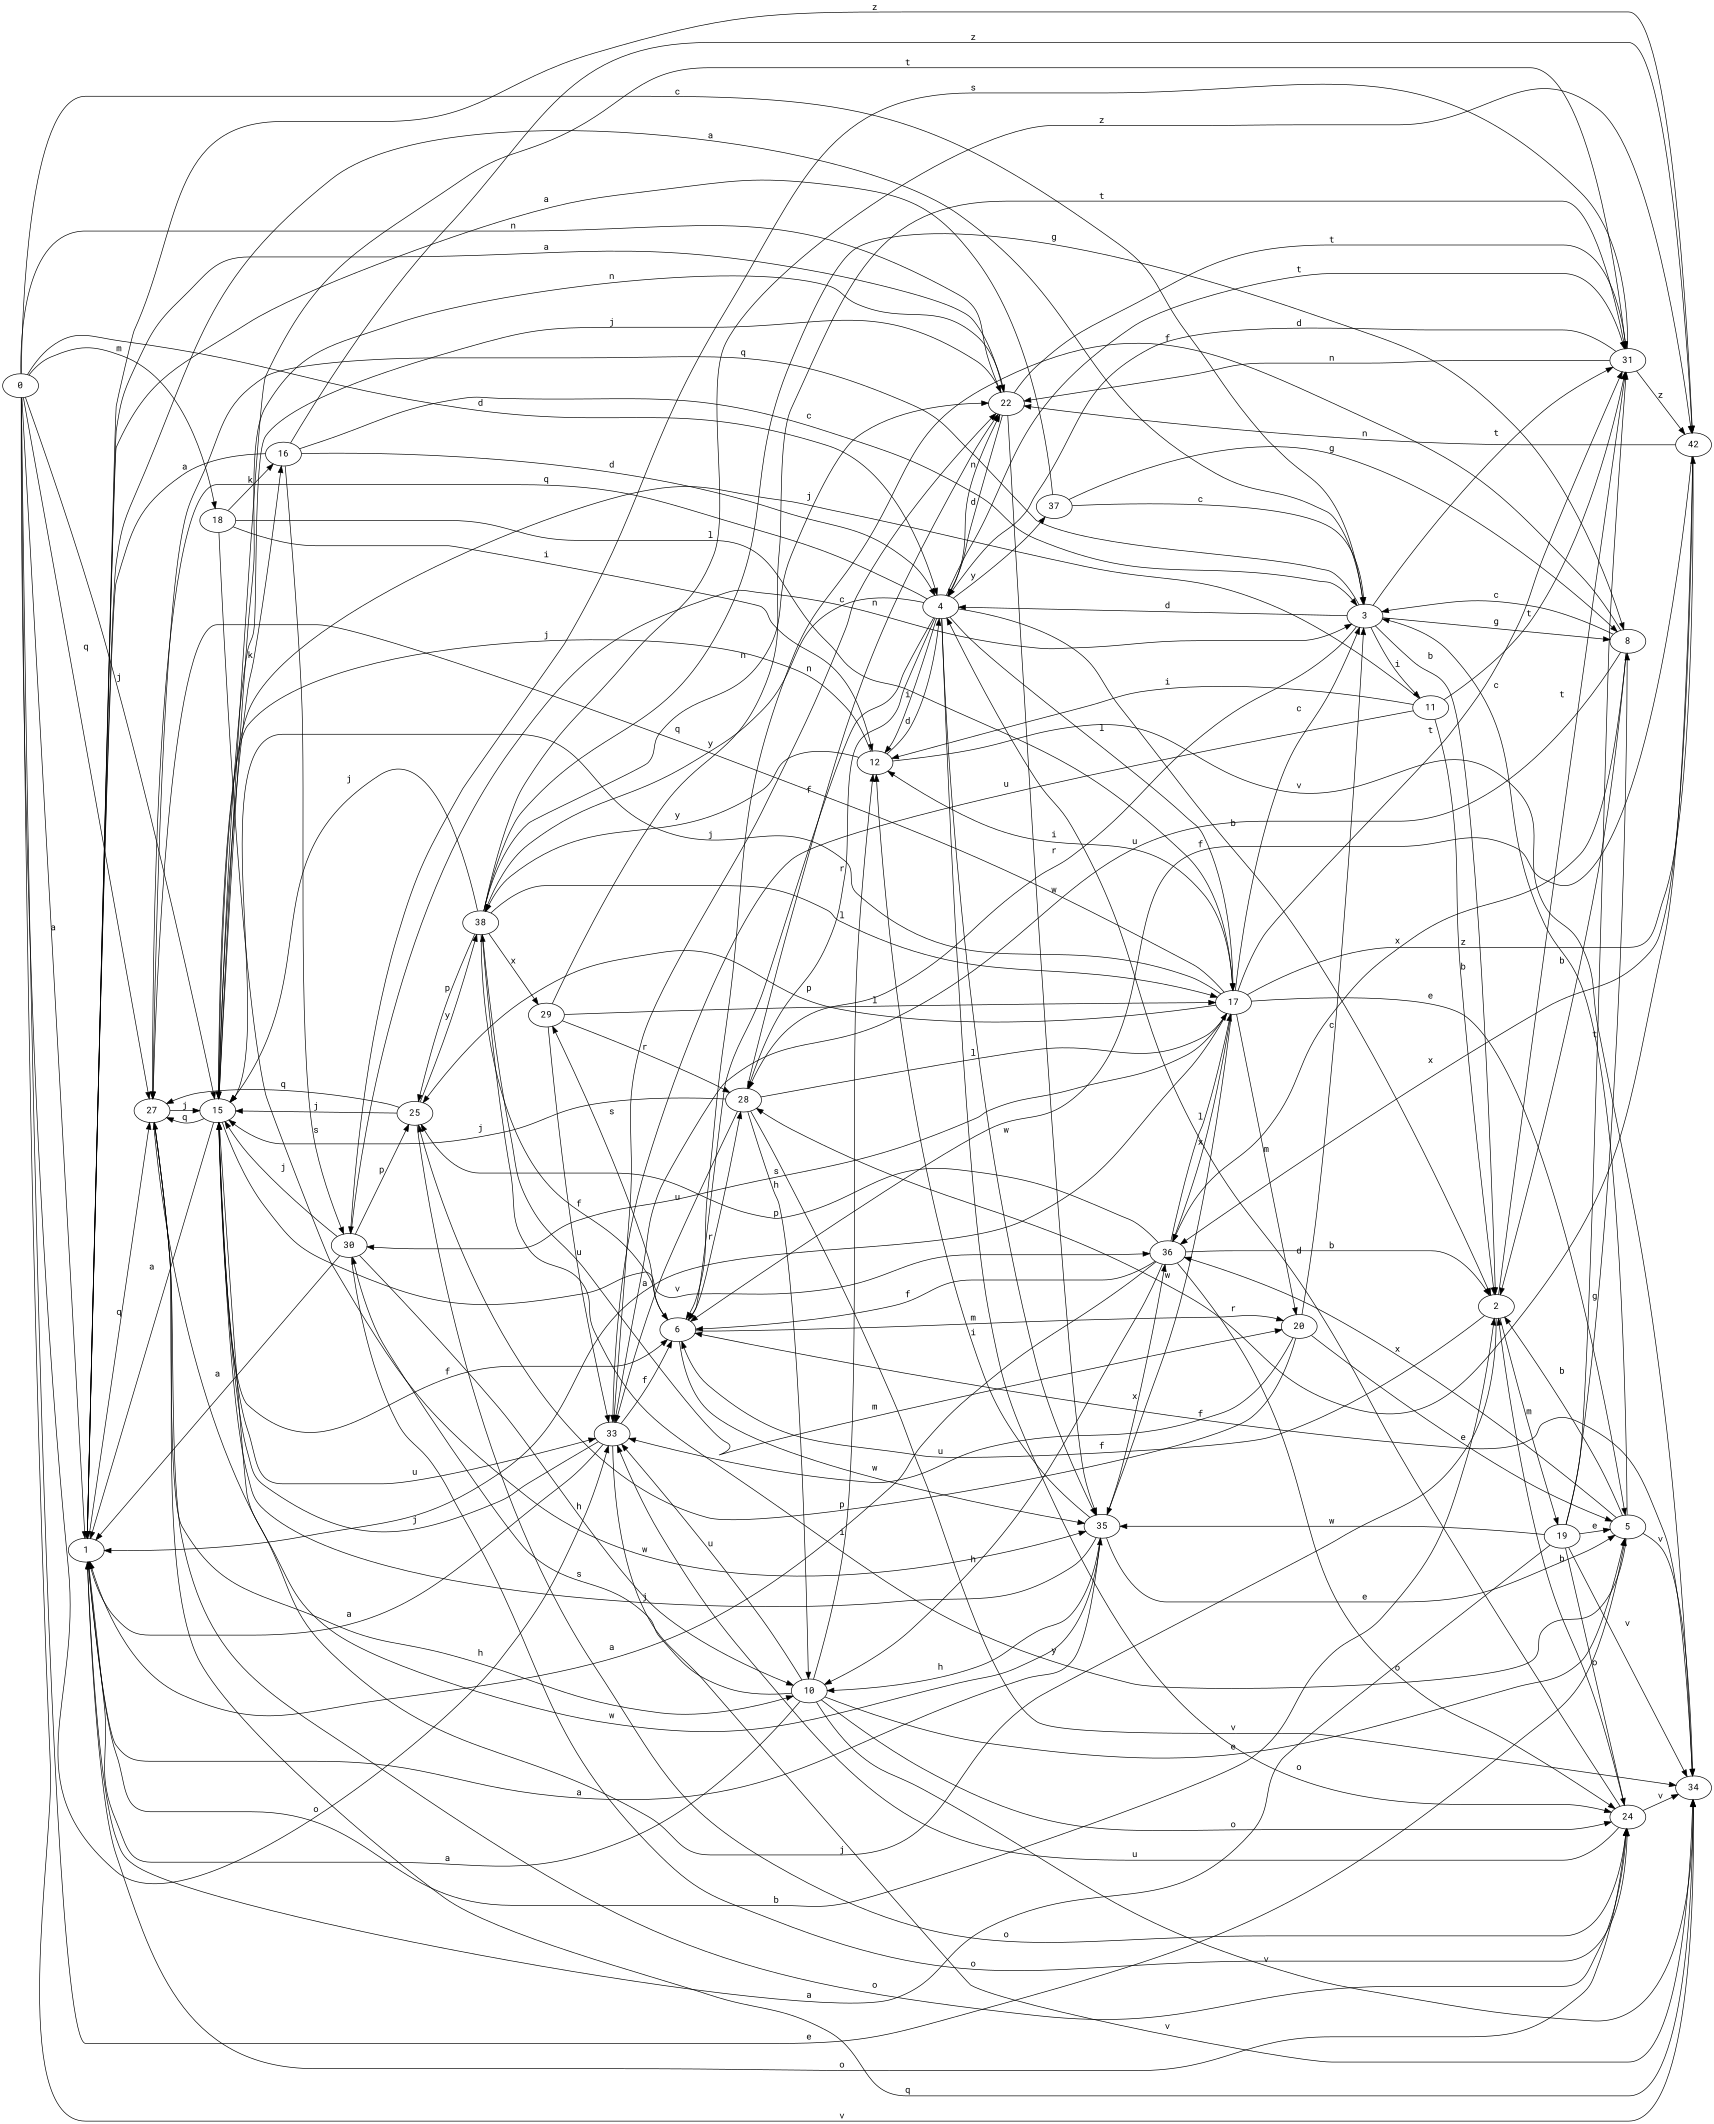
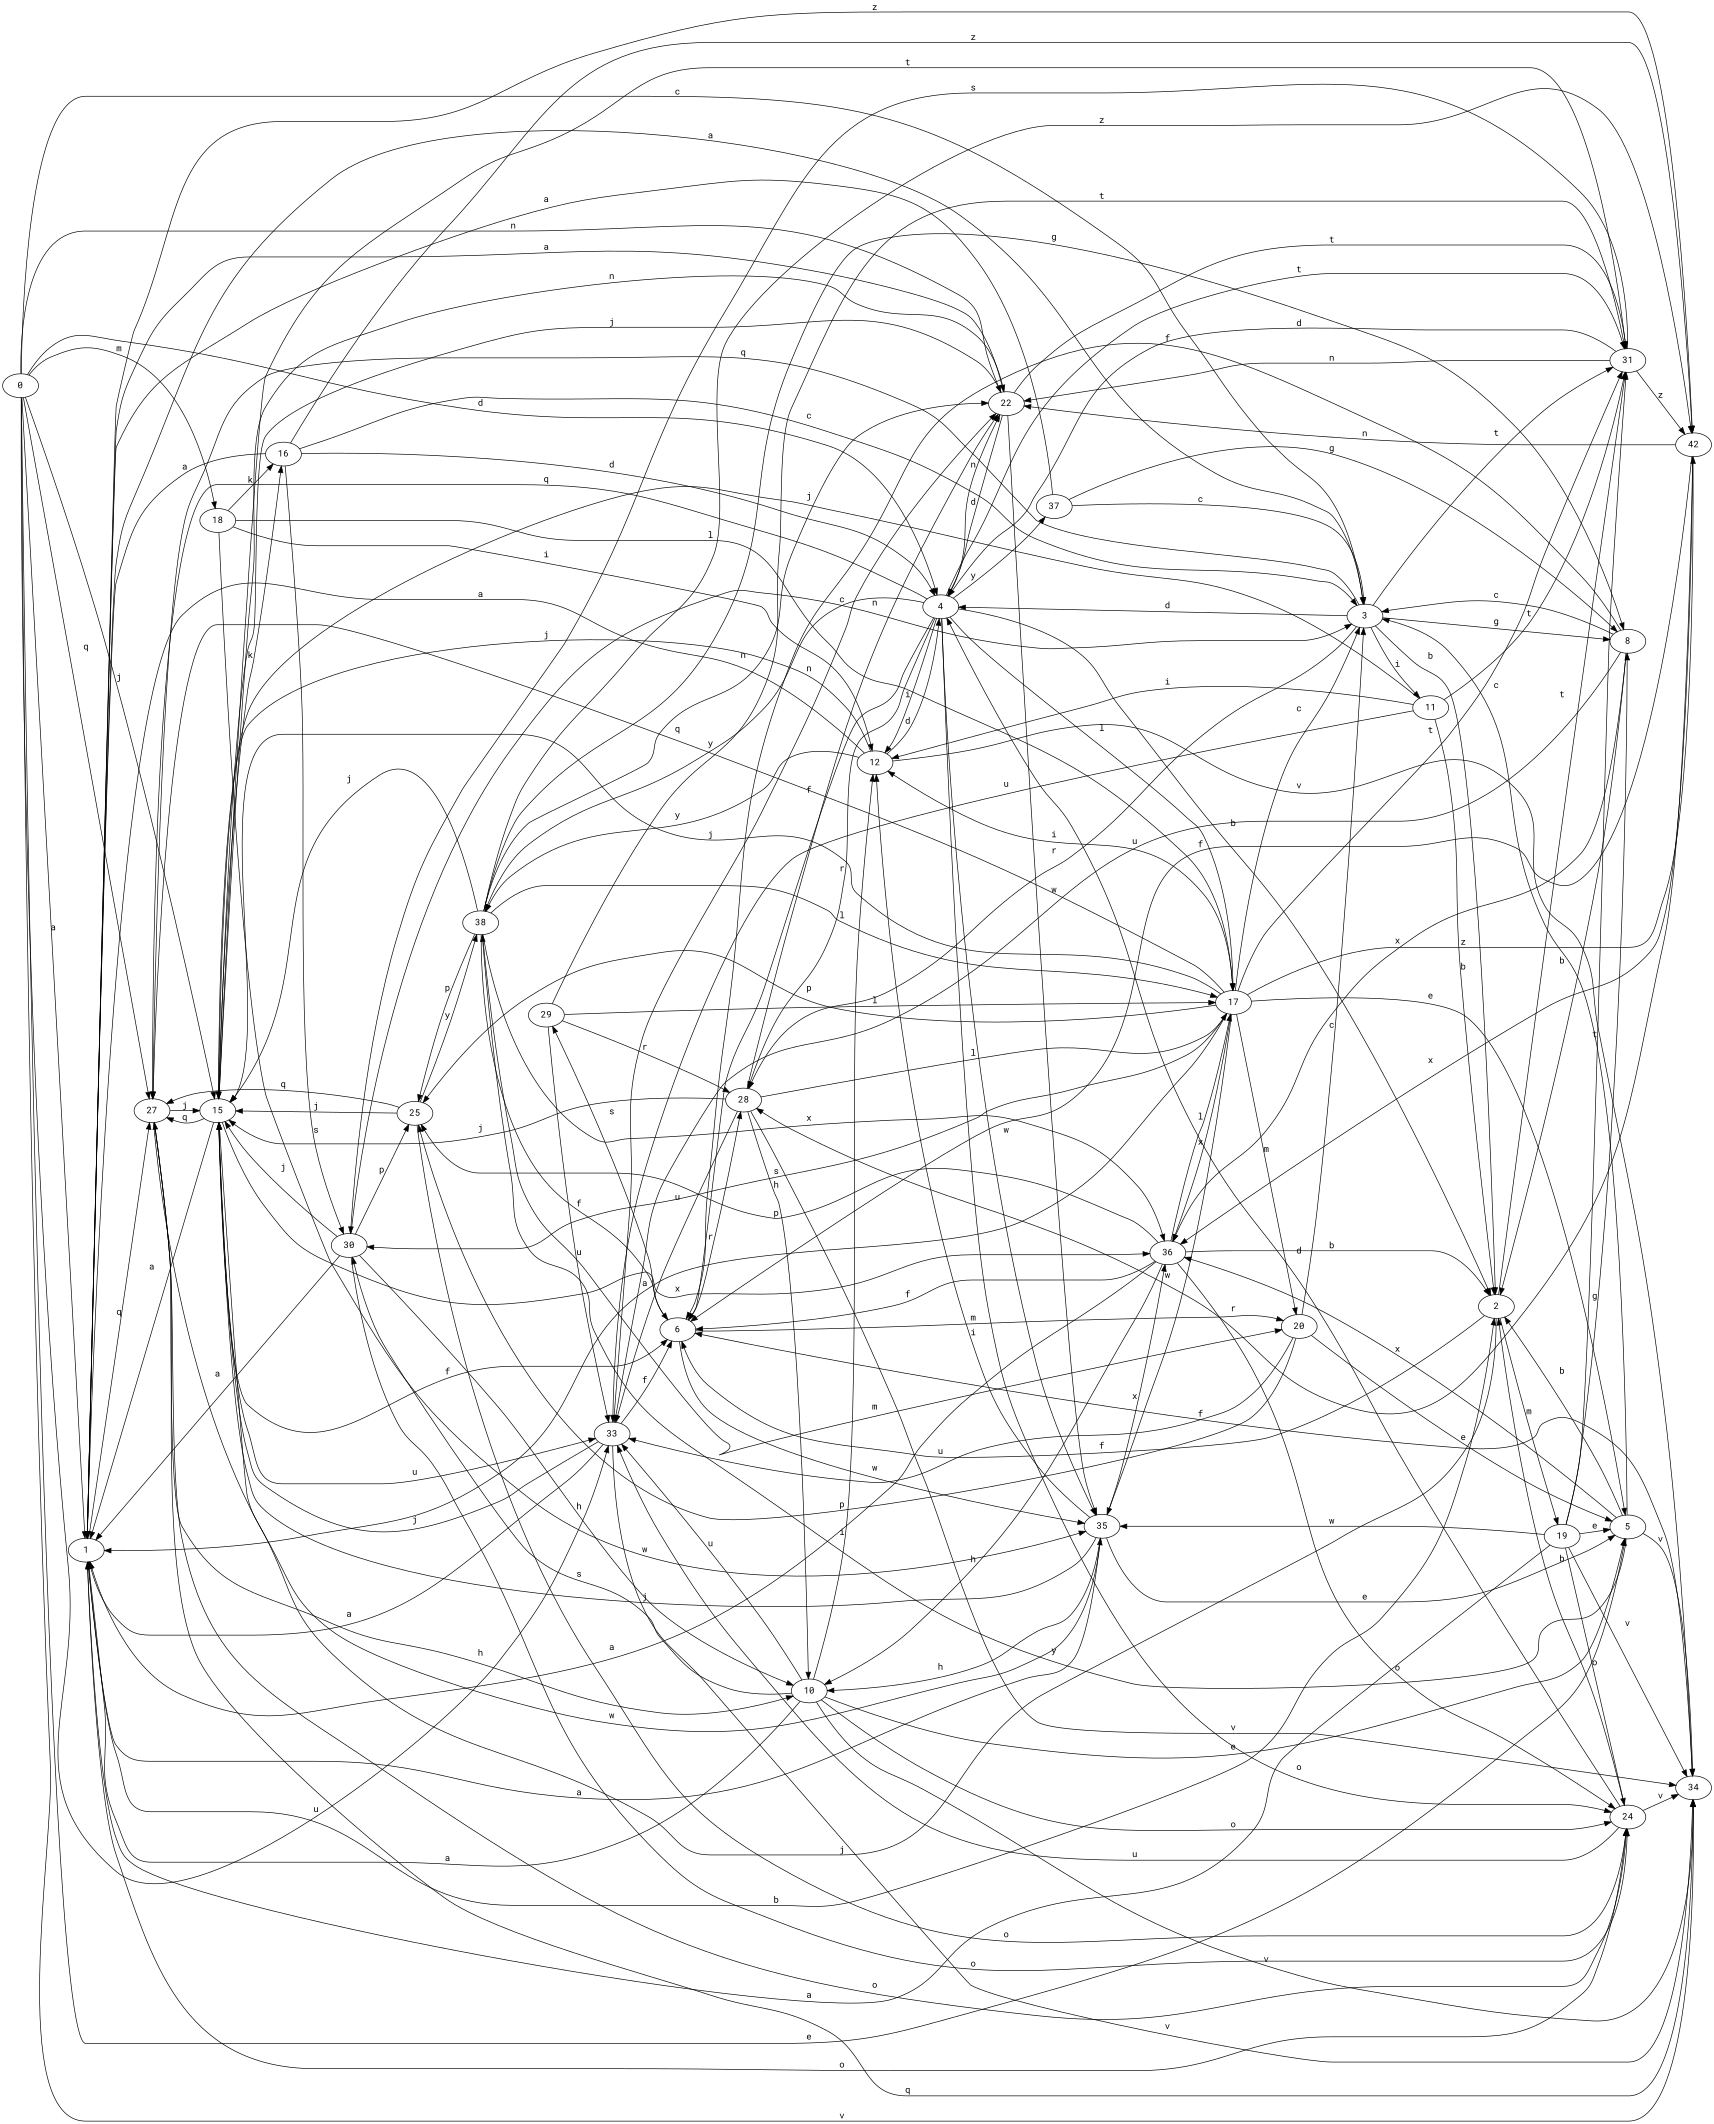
none -> (151, 706)
(512, 966) -> (805, 1126)
(678, 1289) -> (678, 1289)
(316, 1809) -> (316, 1809)
